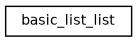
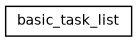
(69, 21) -> (69, 21)
